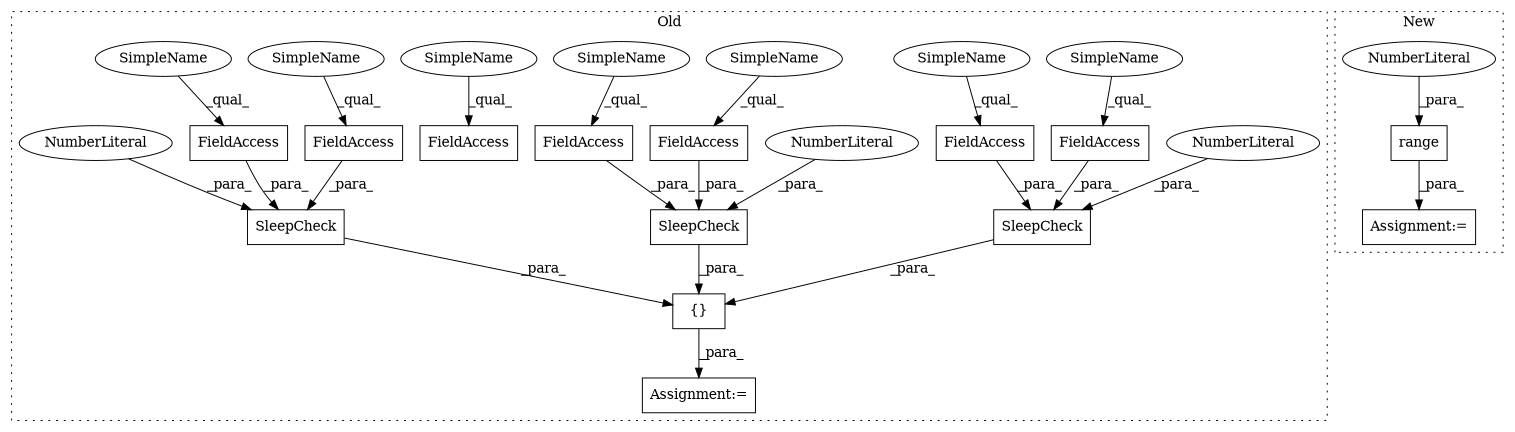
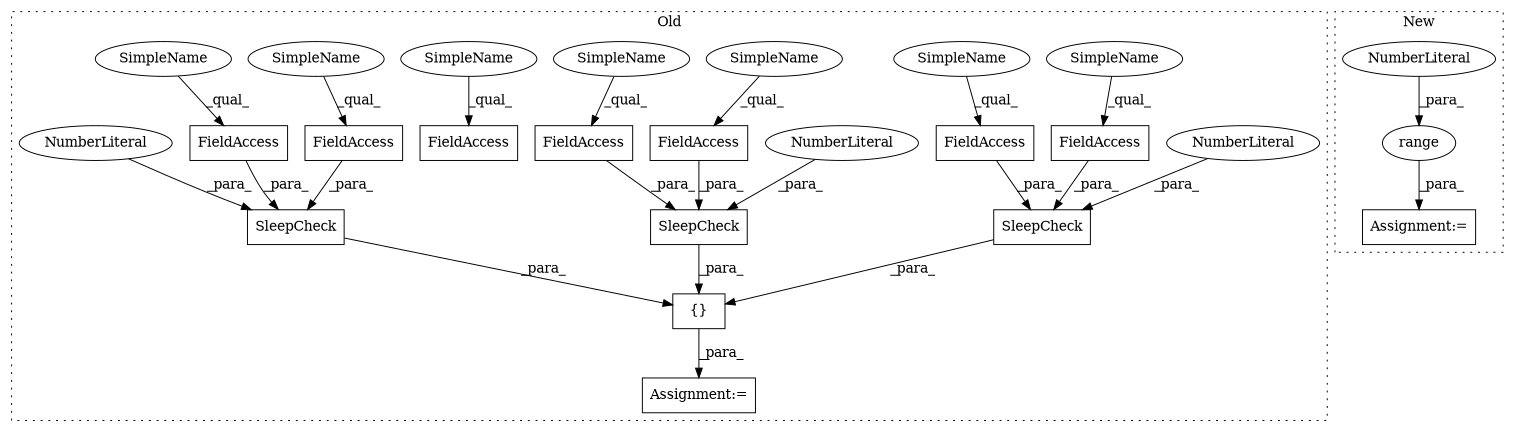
(1419, 143) -> (1419, 143)
